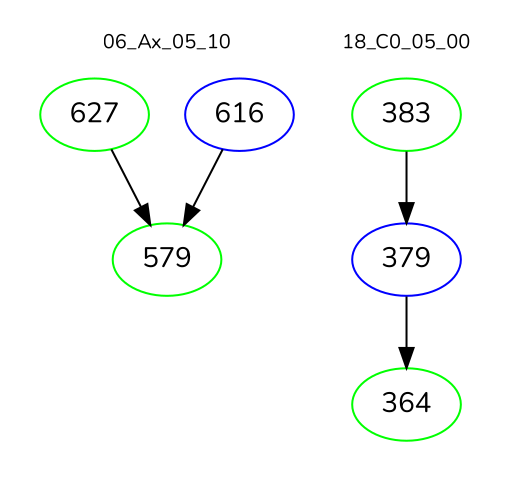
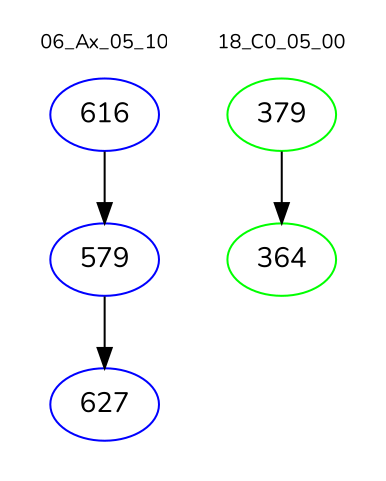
(95, 115) -> (105, 405)
(407, 115) -> none
(126, 178) -> (105, 322)
(167, 260) -> (105, 260)
(407, 260) -> (282, 115)
